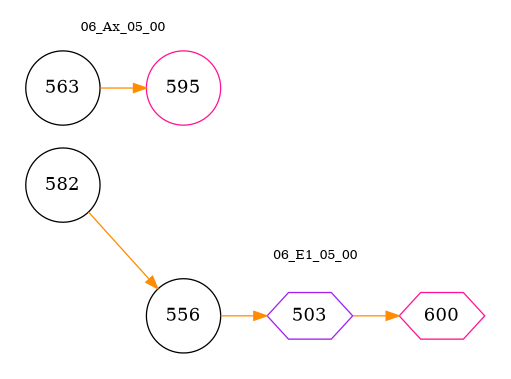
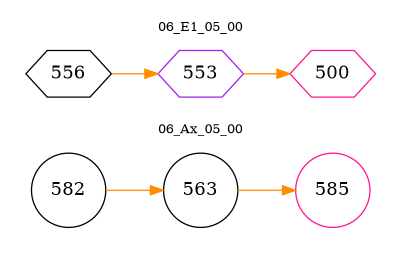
(184, 88) -> (333, 190)
(119, 246) -> (128, 190)
(184, 316) -> (69, 74)
(310, 316) -> (201, 74)
(442, 316) -> (333, 74)
